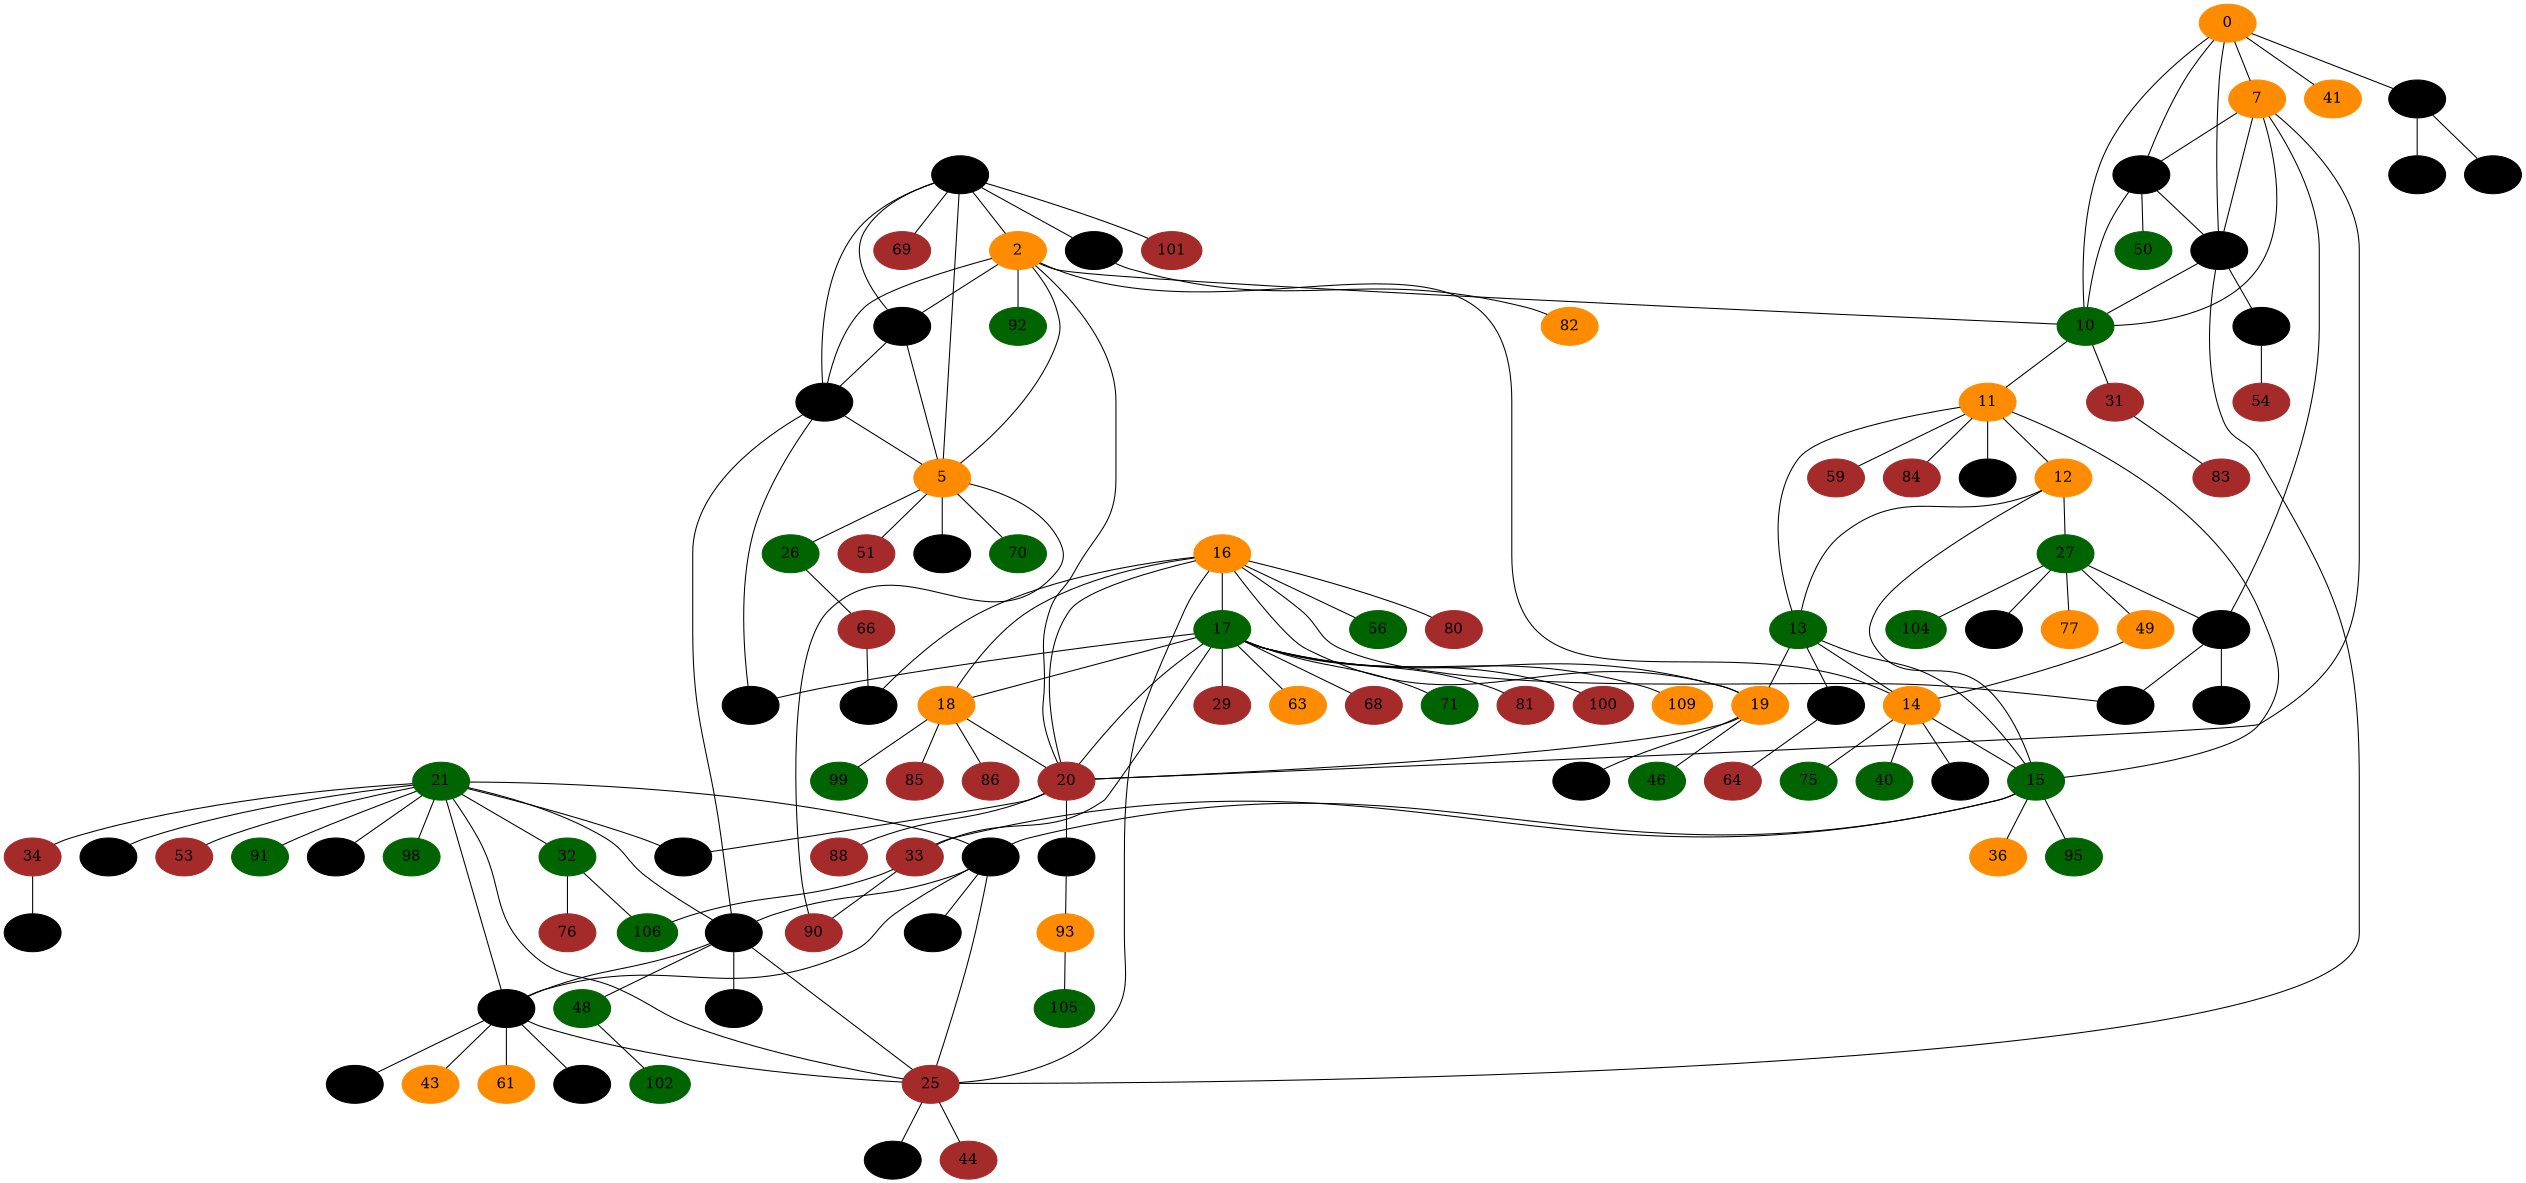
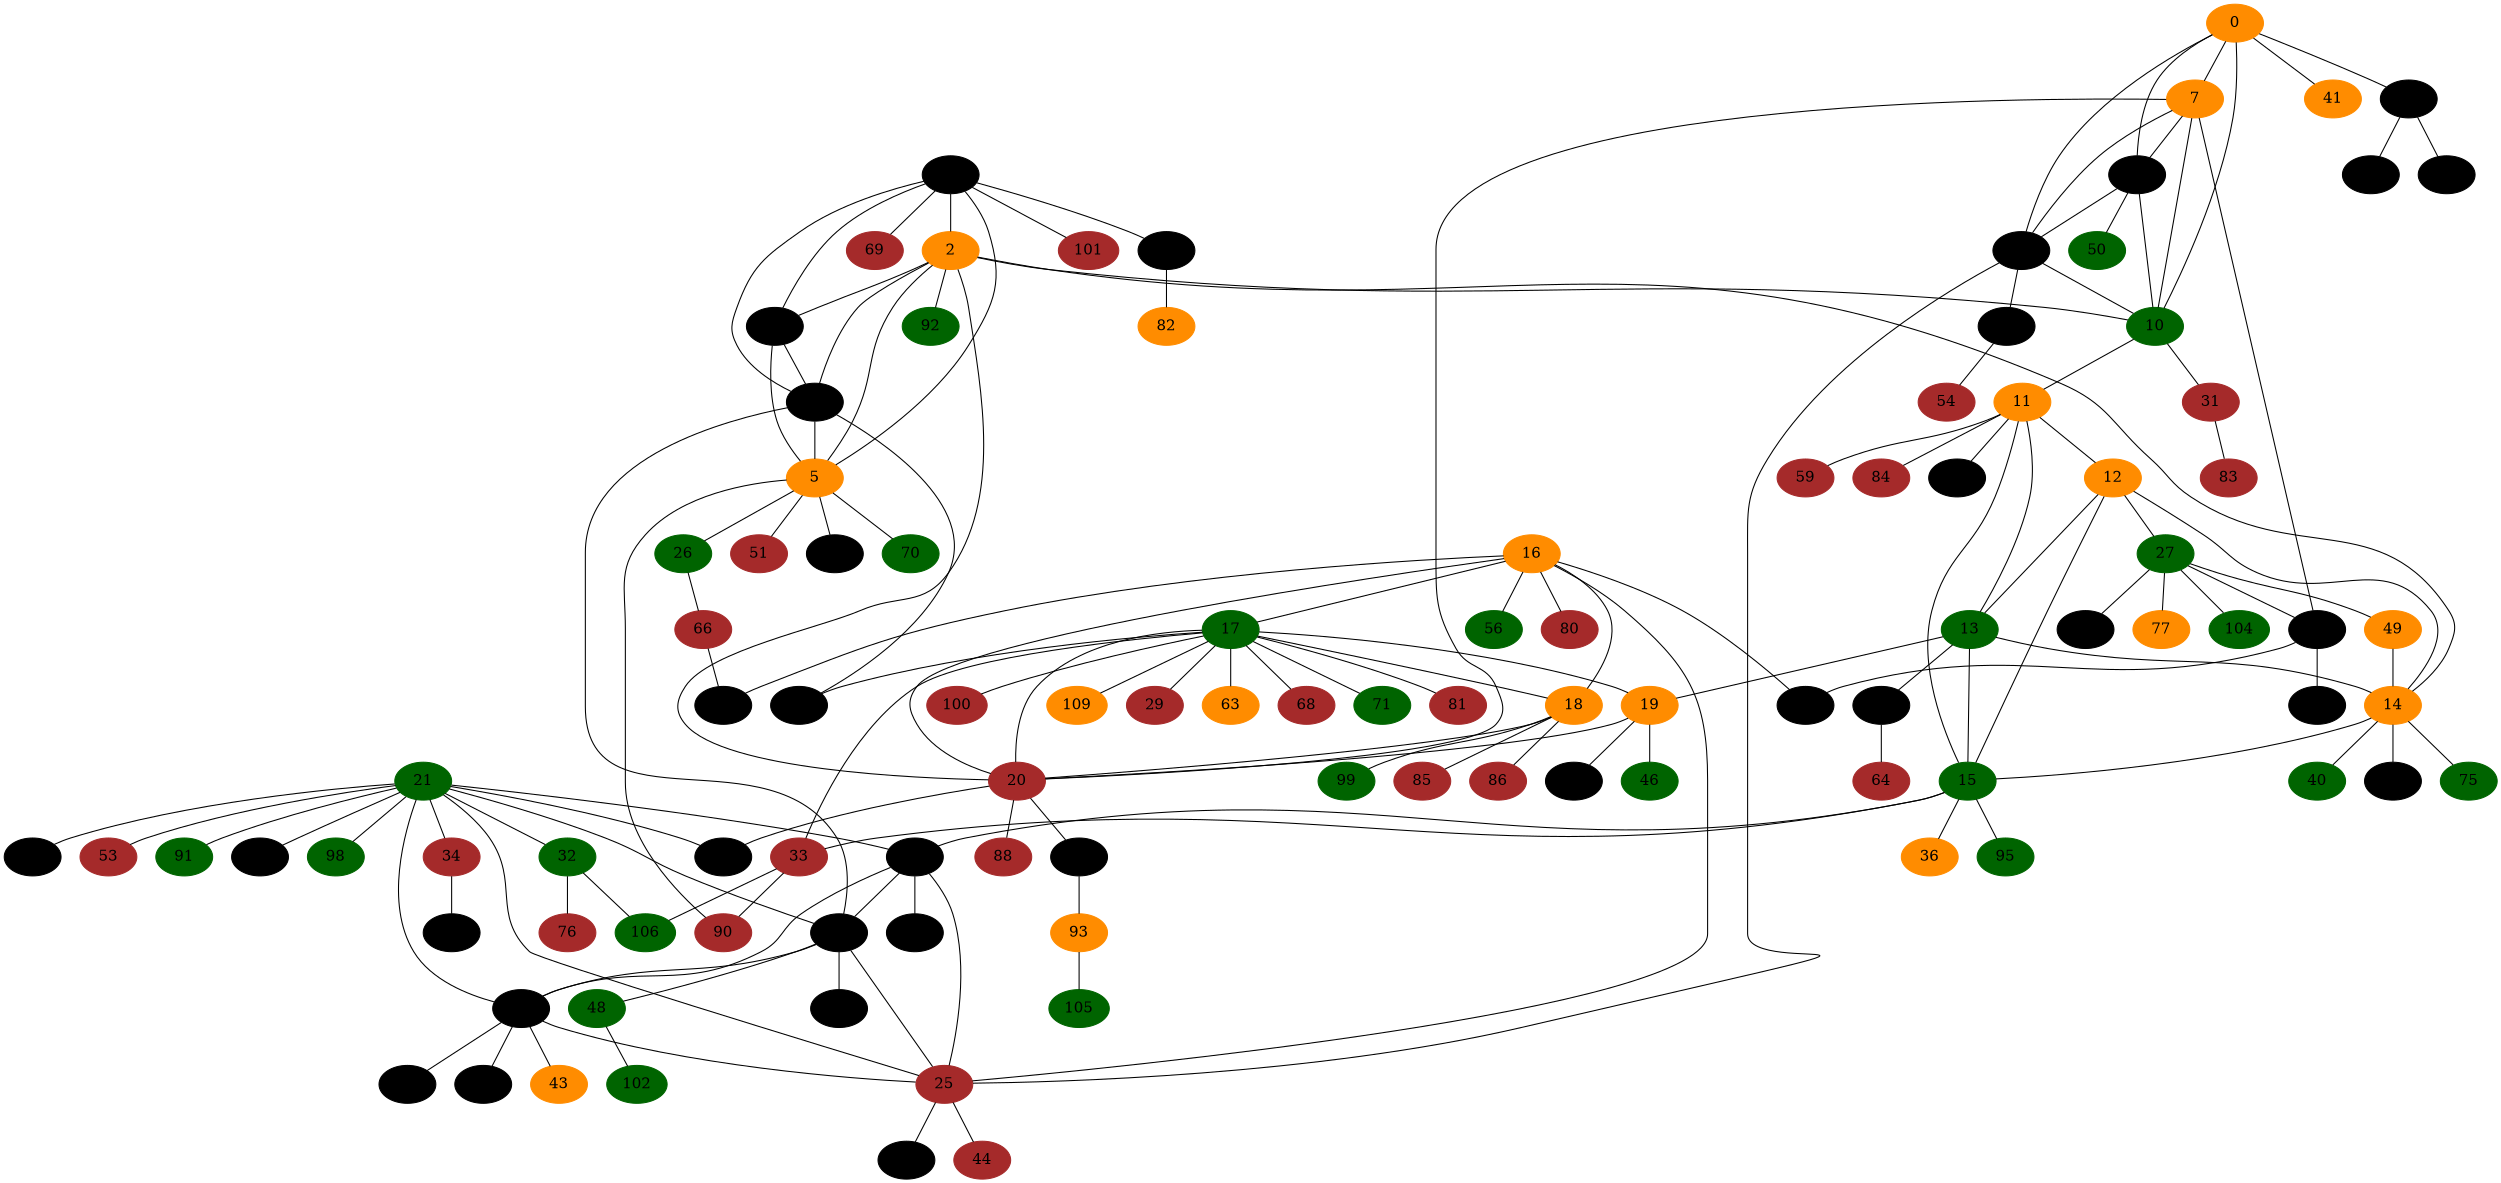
none -> (2318, 583)
(1454, 684) -> none
(506, 1084) -> none
